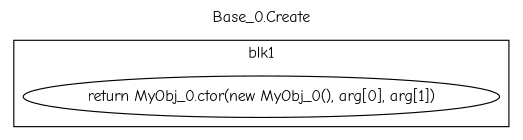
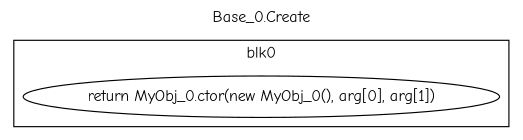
(261, 54) -> (261, 54)
